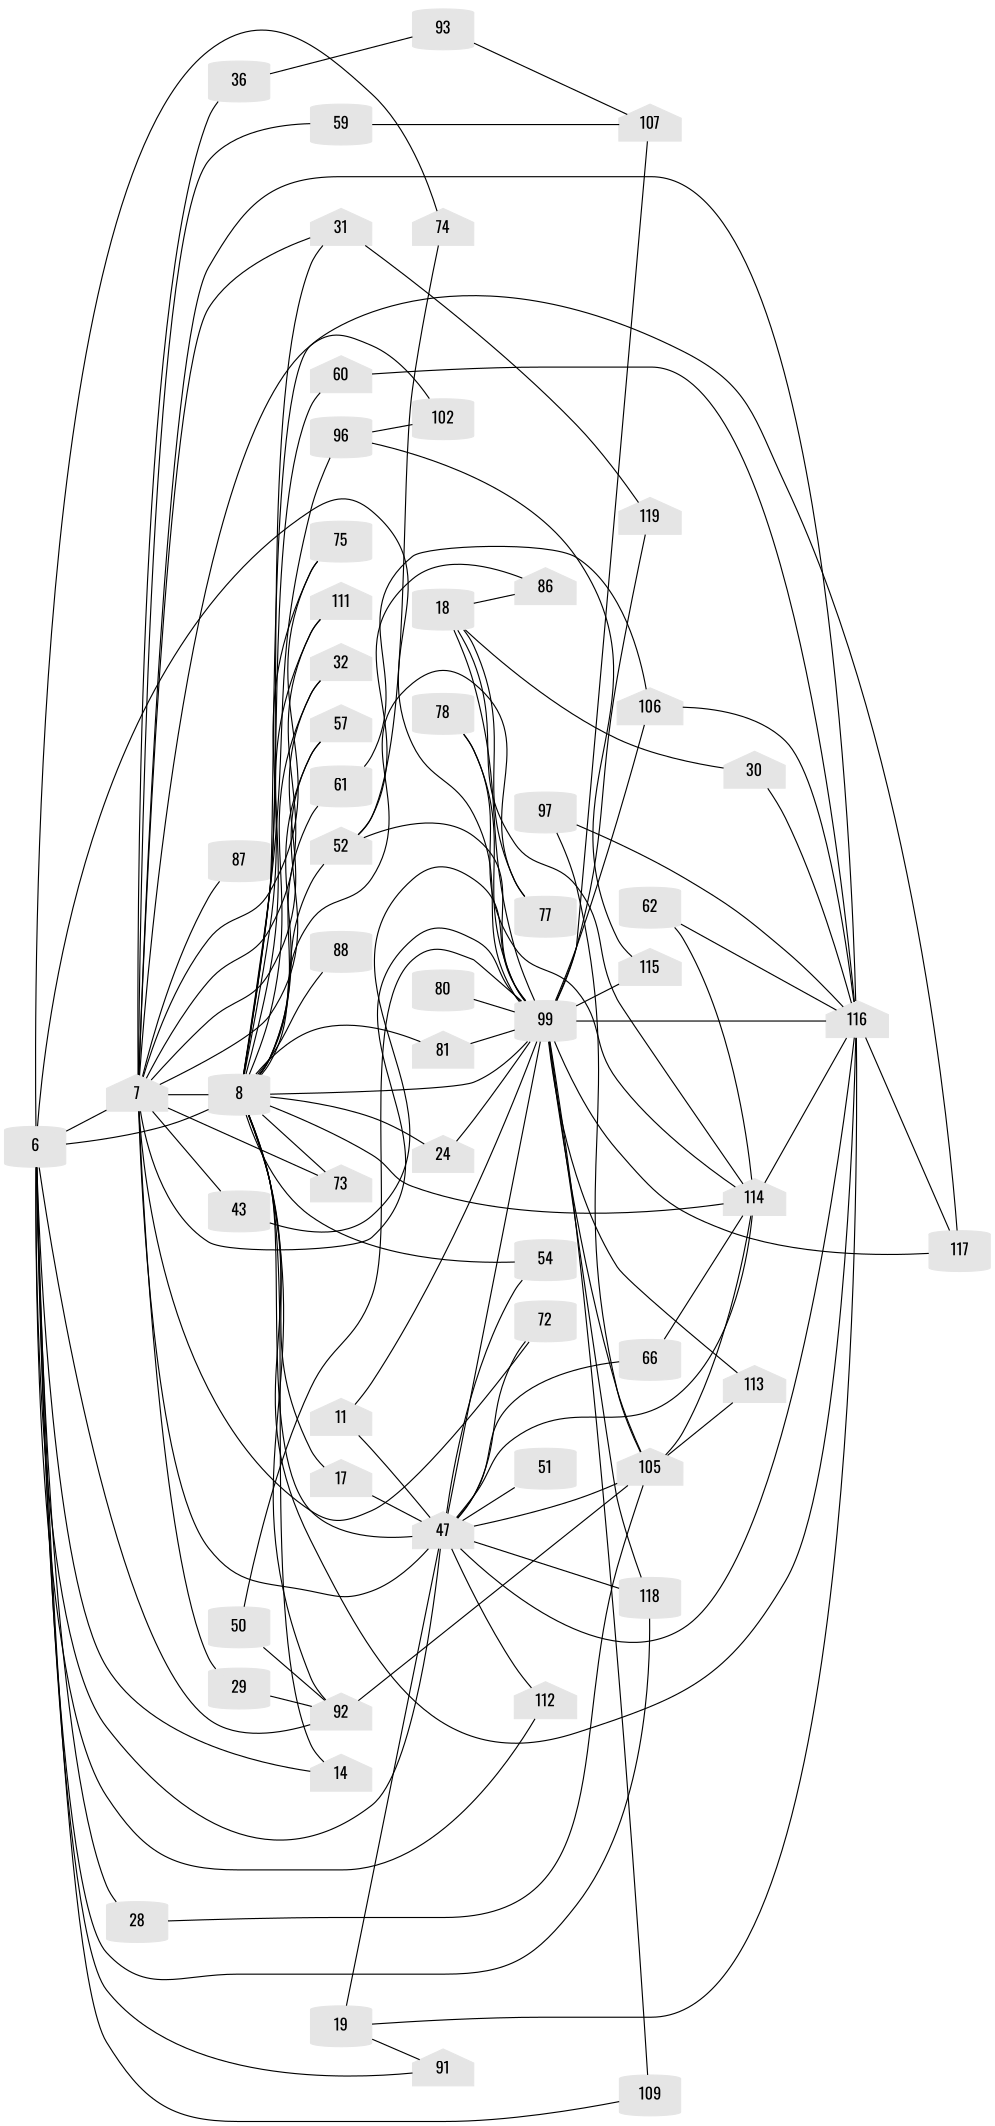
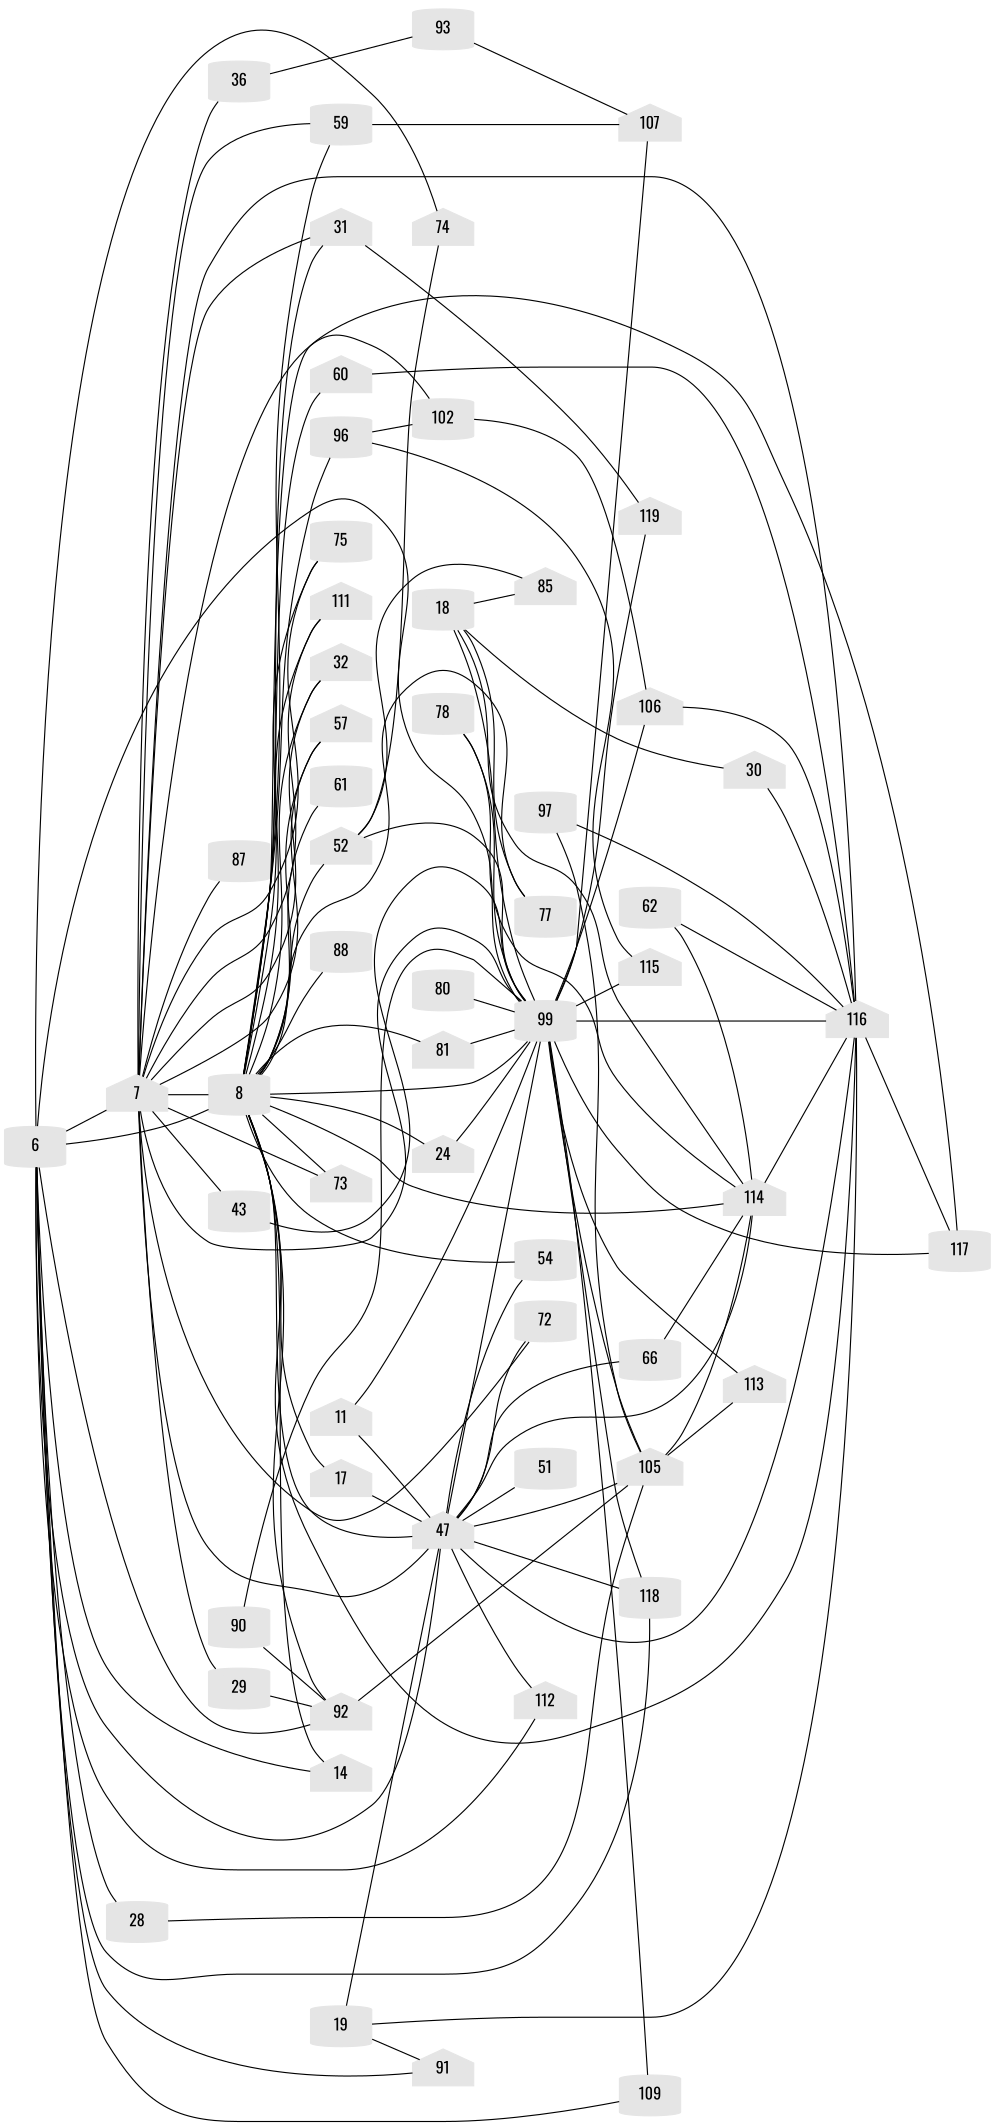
(459, 548) -> (606, 516)
(545, 588) -> (545, 588)
none -> (278, 608)
(239, 1627) -> (239, 1627)
